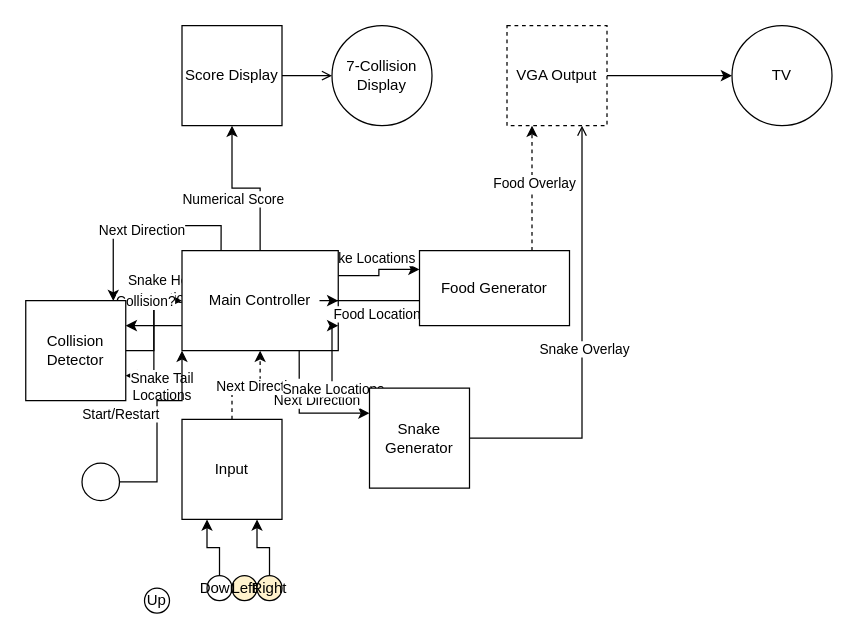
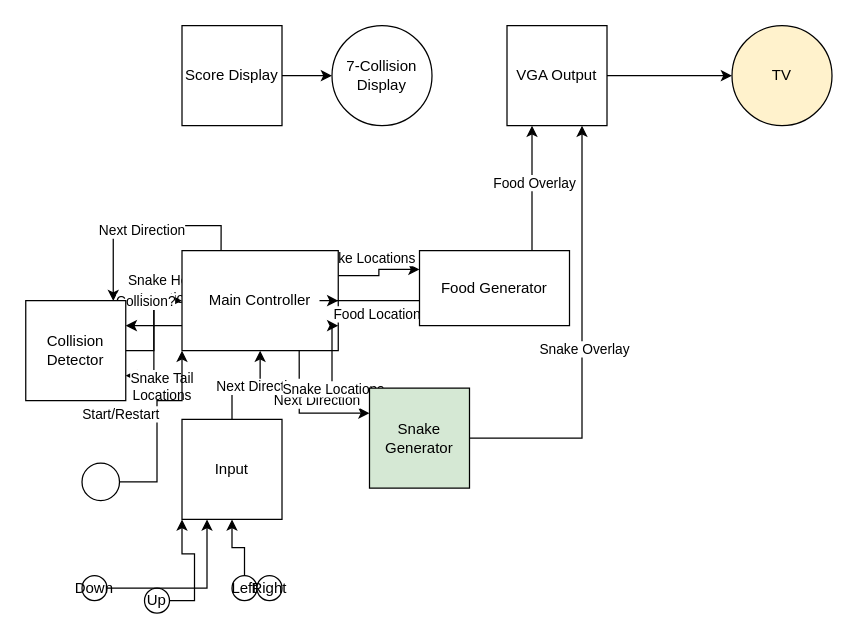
(324, 76) -> (322, 76)
(557, 76) -> (557, 76)
(782, 76) -> (782, 76)
(582, 133) -> (582, 136)
(250, 188) -> none
(532, 219) -> (532, 219)
(232, 406) -> (232, 406)
(419, 438) -> (419, 438)
none -> (242, 548)
(267, 548) -> none
none -> (194, 571)
(219, 588) -> (94, 588)
(244, 588) -> (244, 588)
(269, 588) -> (269, 588)
